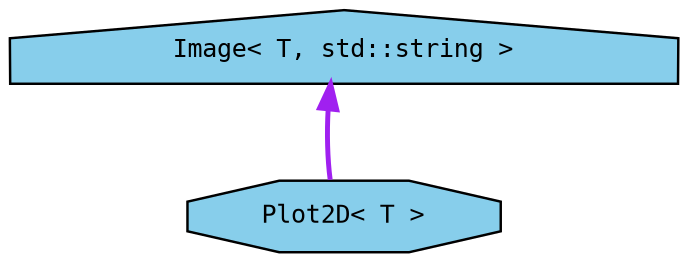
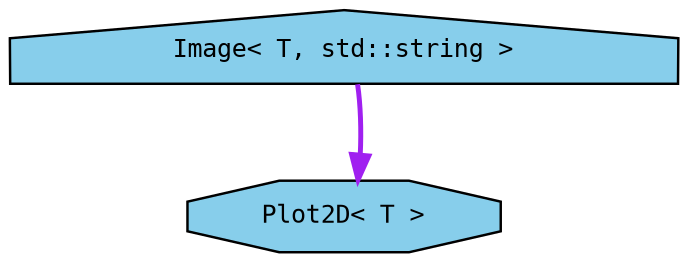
(328, 144) -> (361, 119)
